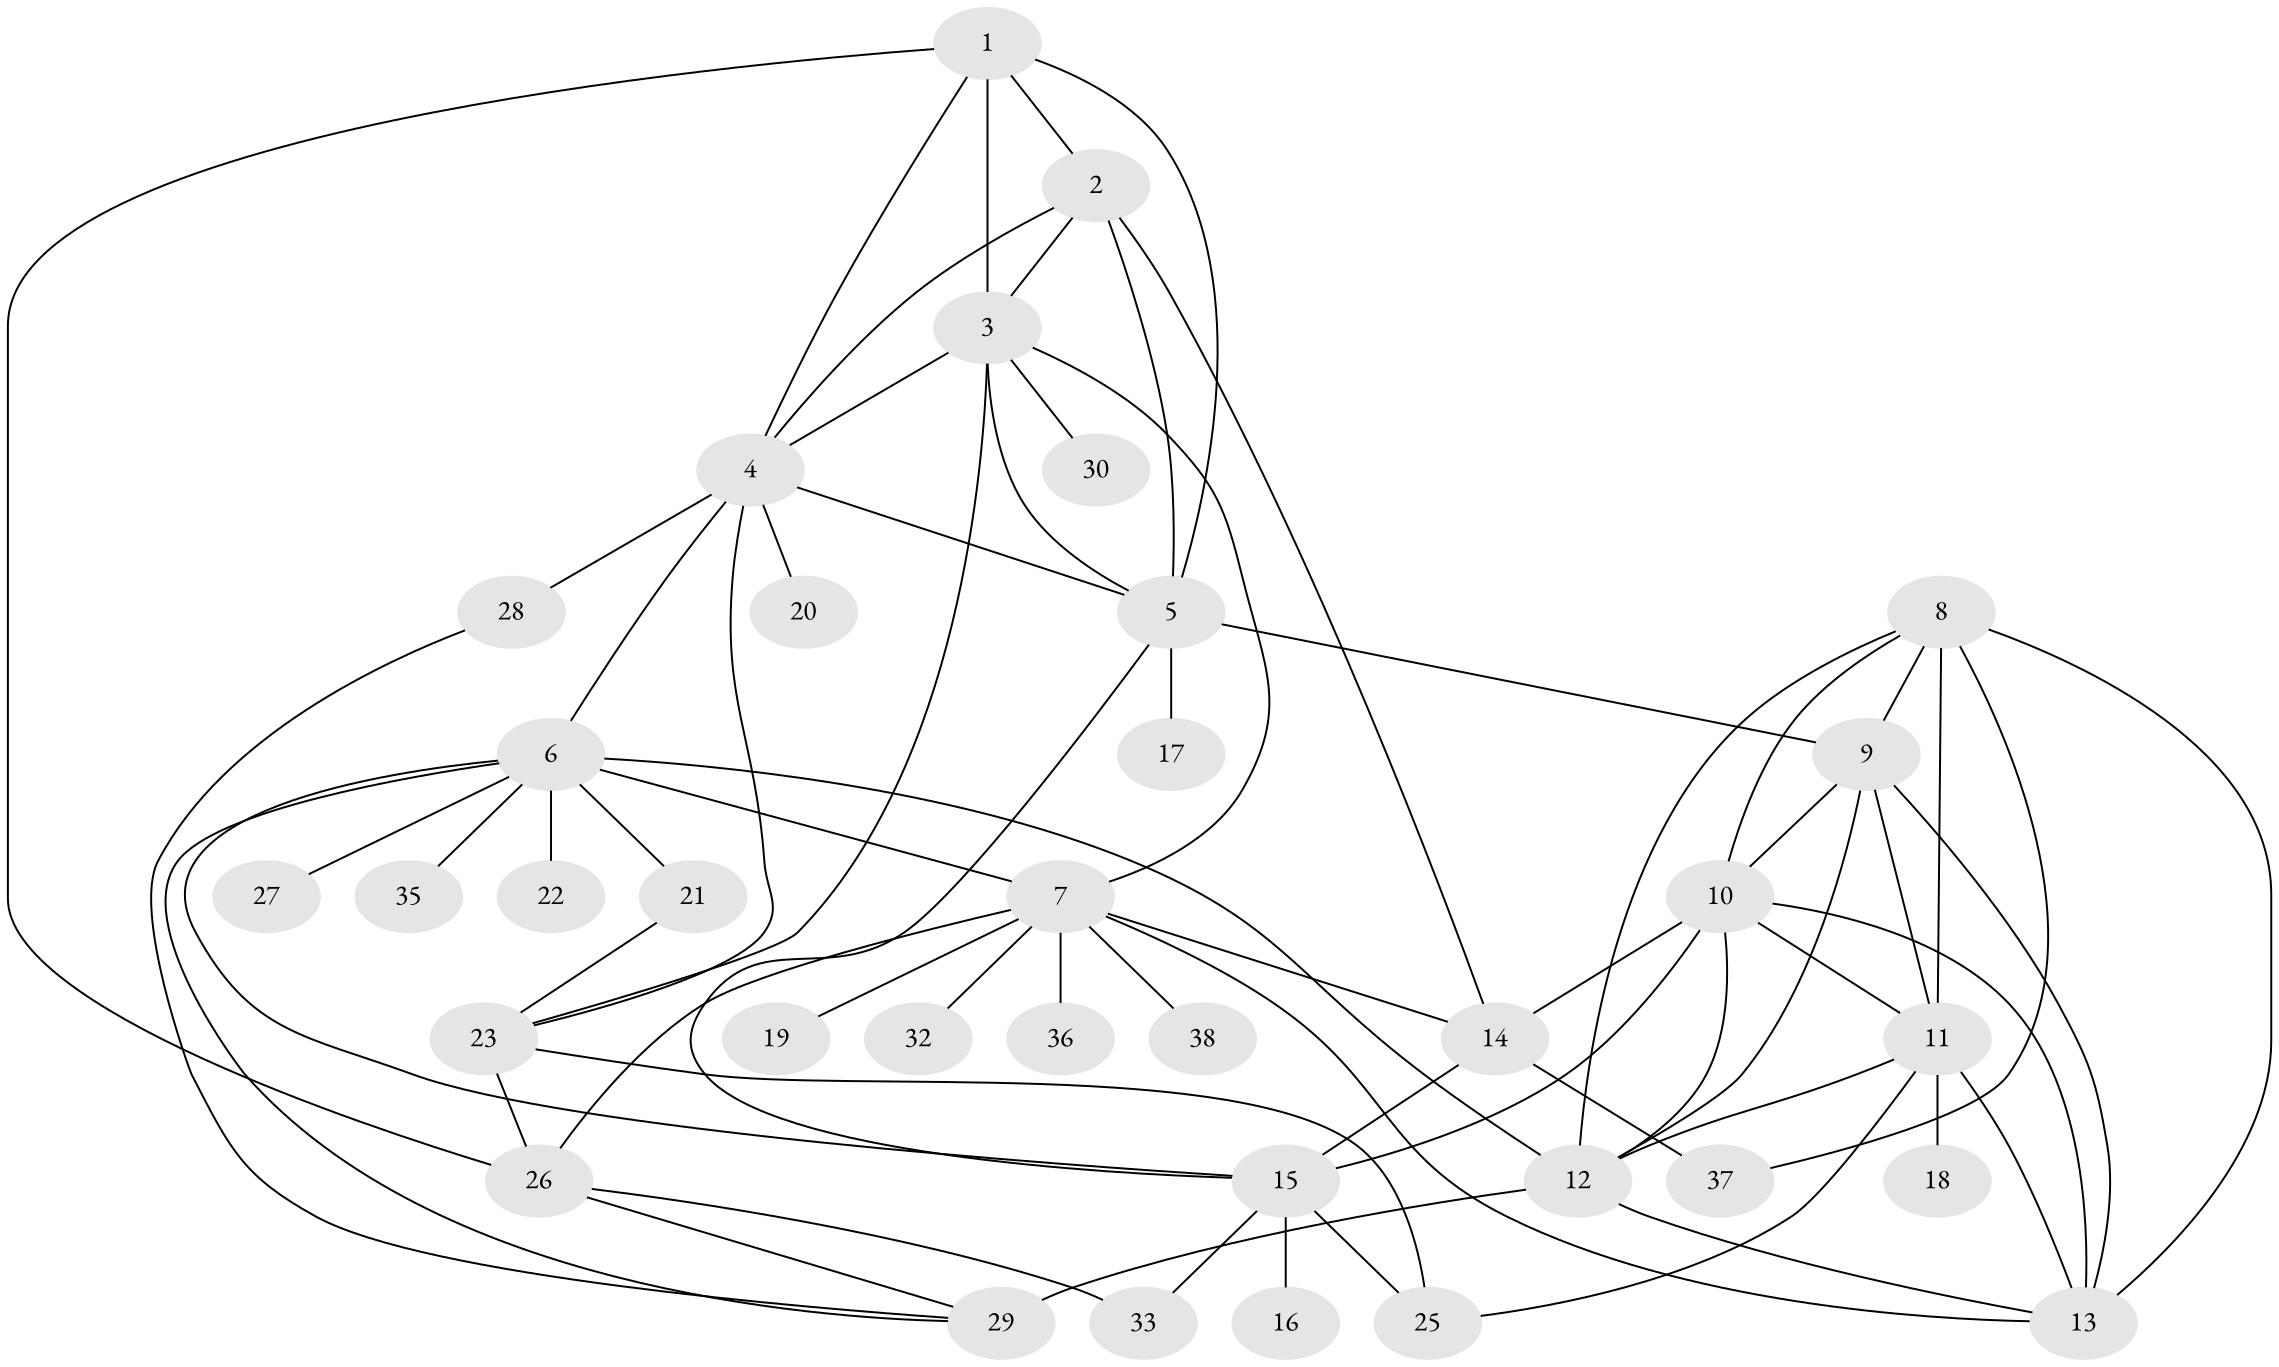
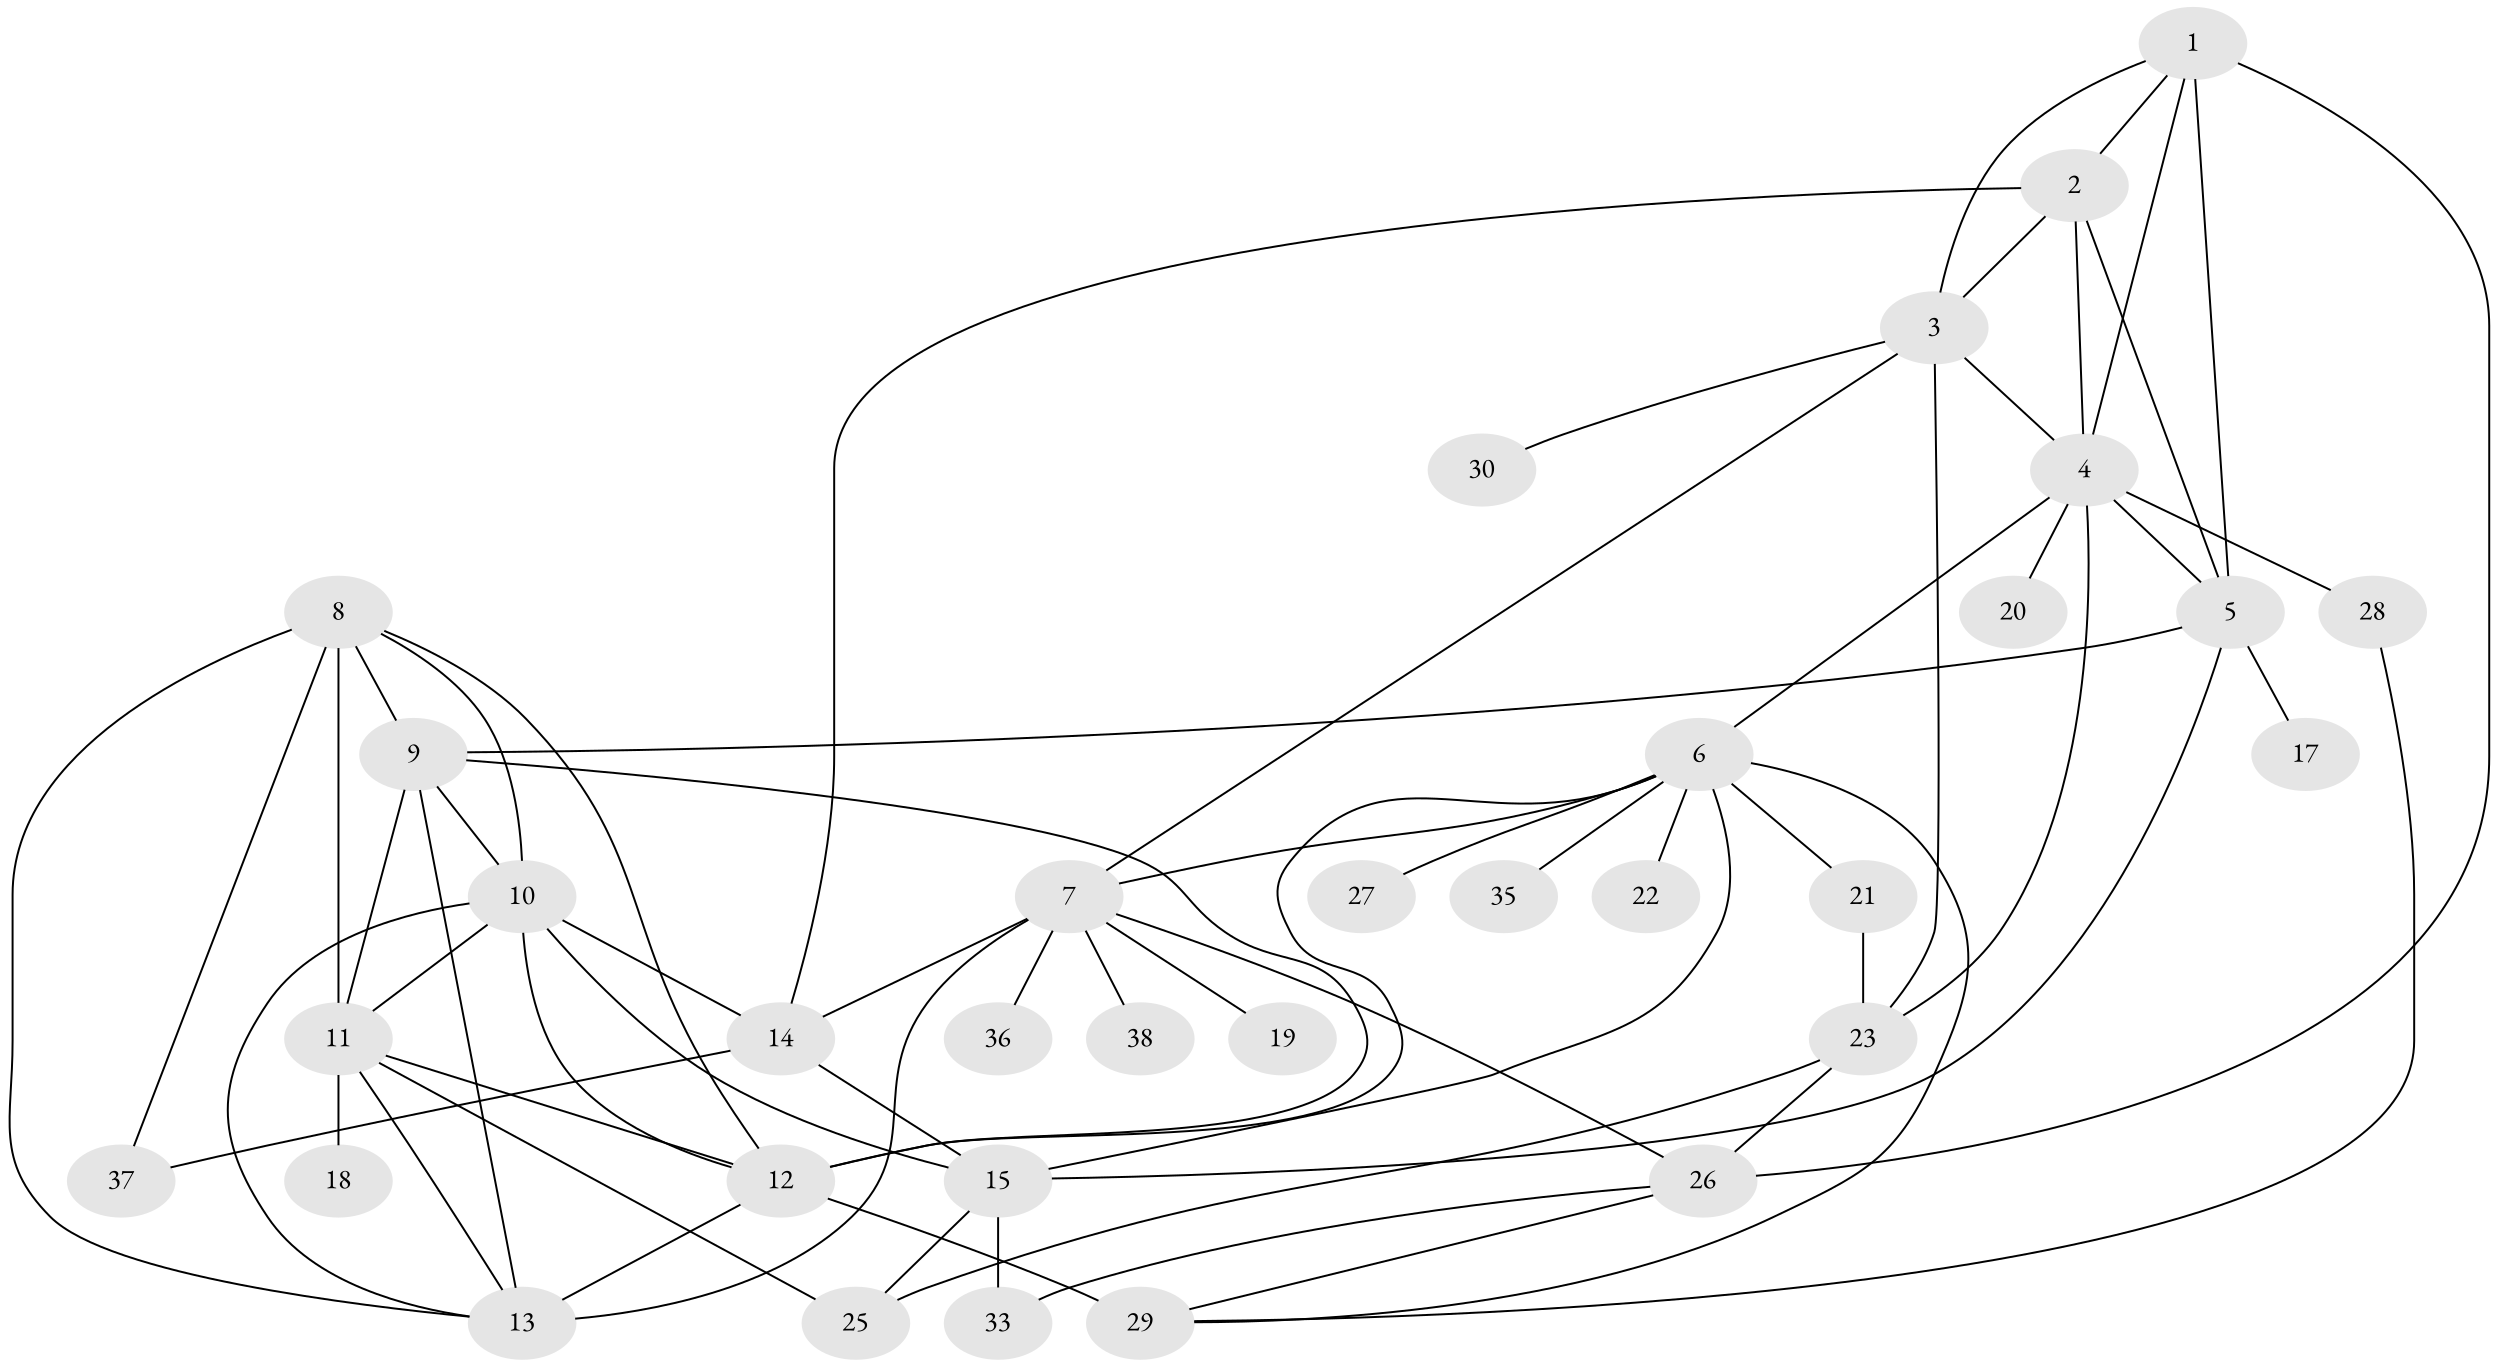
(1022, 500) -> none
(918, 1039) -> none
(1286, 1323) -> none
